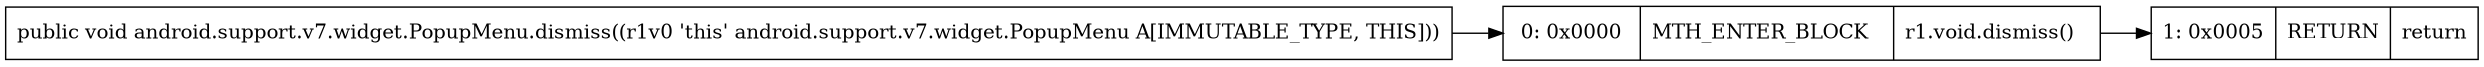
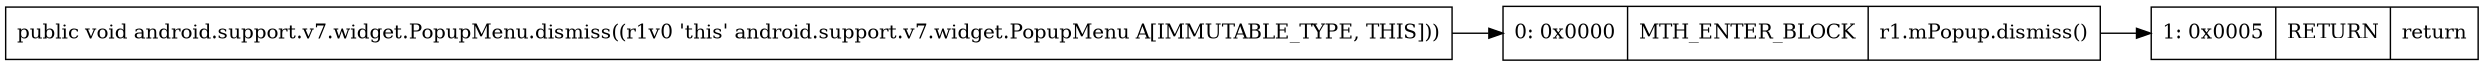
(1990, 33) -> (1984, 33)
